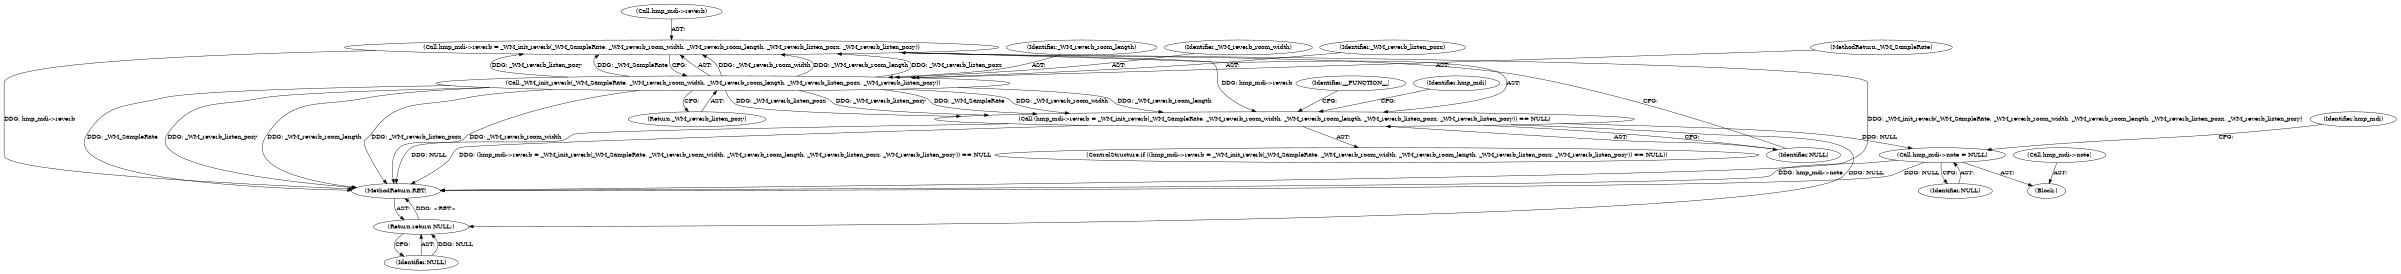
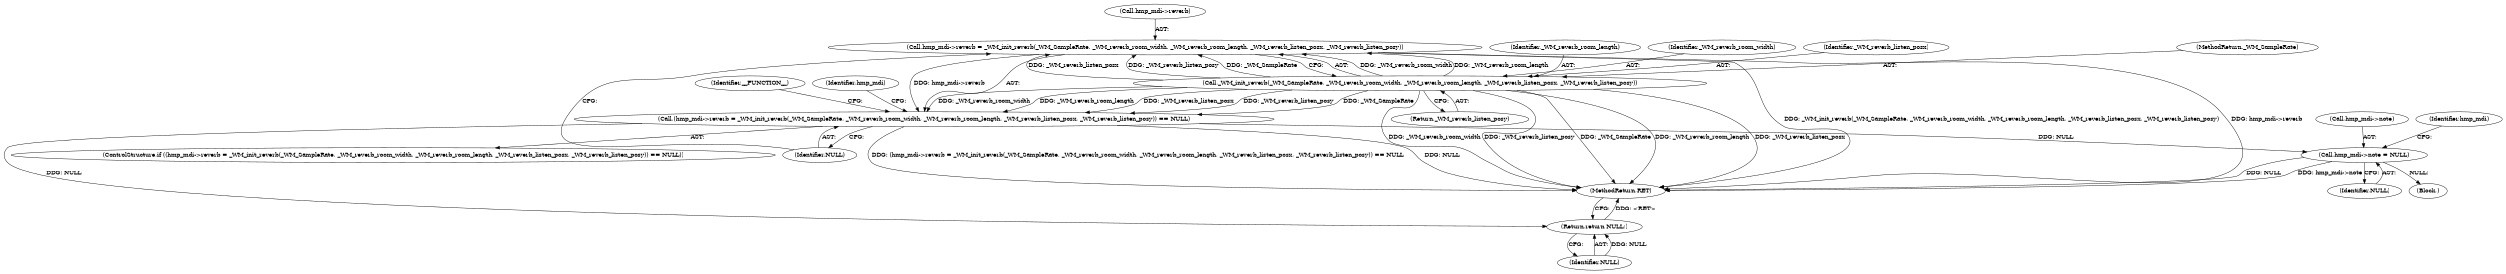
(2054, 171) -> (2363, 135)
(2008, 173) -> (2420, 173)
(404, 209) -> (1603, 209)
